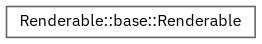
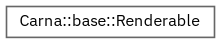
(131, 22) -> (110, 22)
